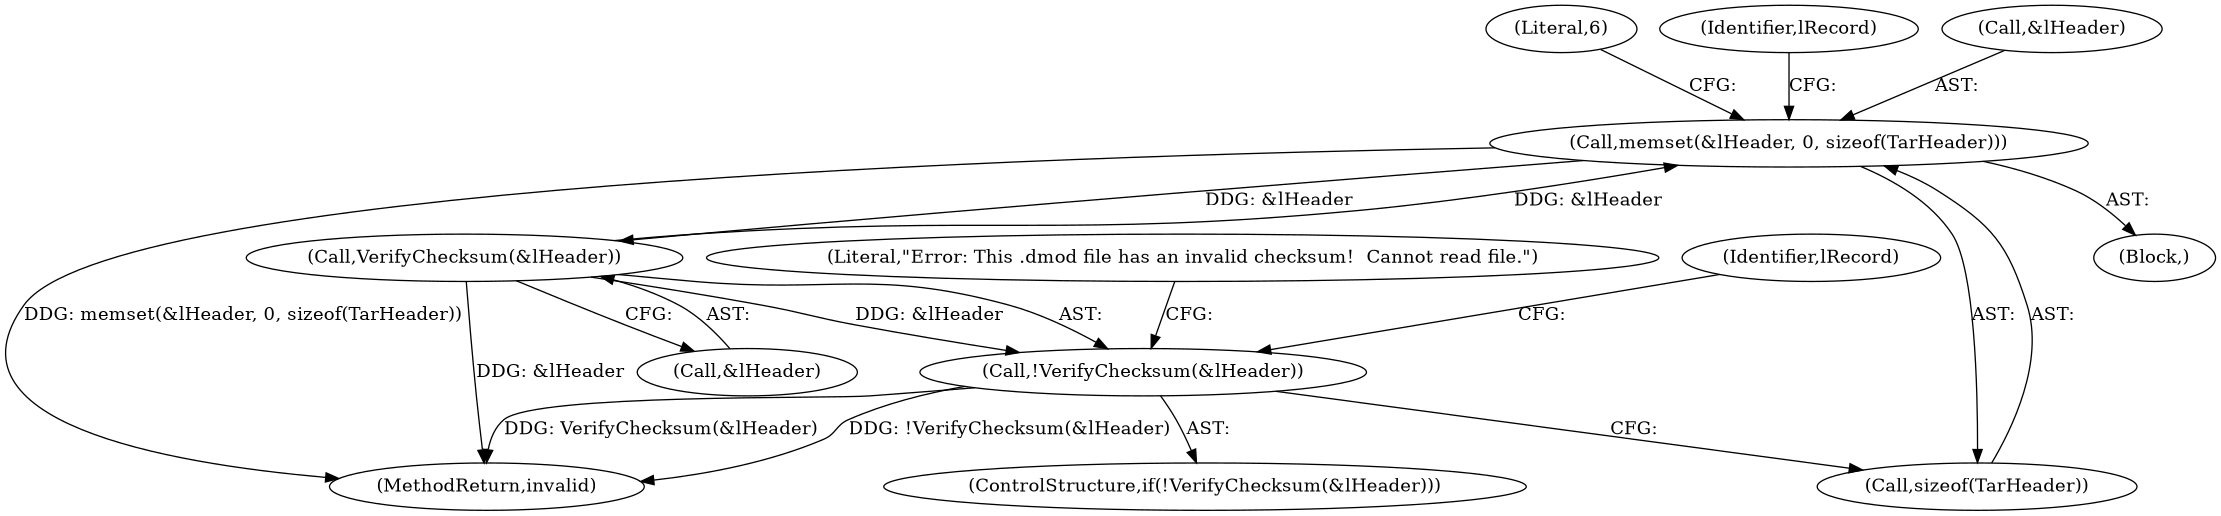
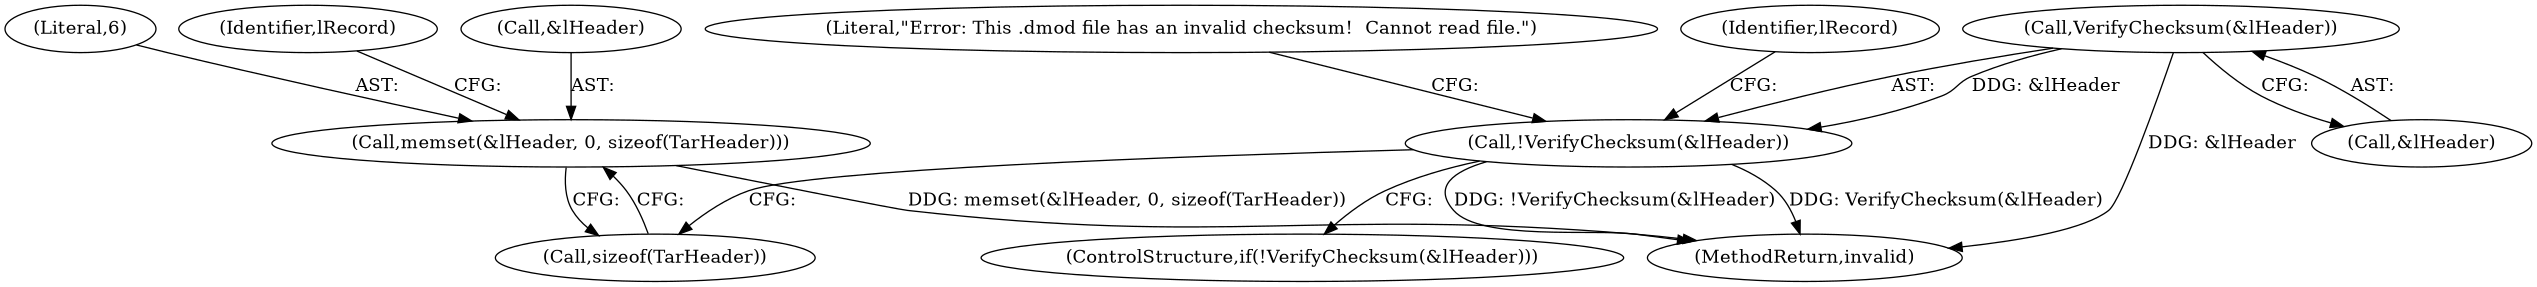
(1716, 86) -> (380, 86)
(1108, 199) -> none
(1141, 224) -> none
(2155, 258) -> none
(1997, 315) -> (599, 201)
(2056, 315) -> (664, 201)
(1212, 429) -> (1412, 201)
